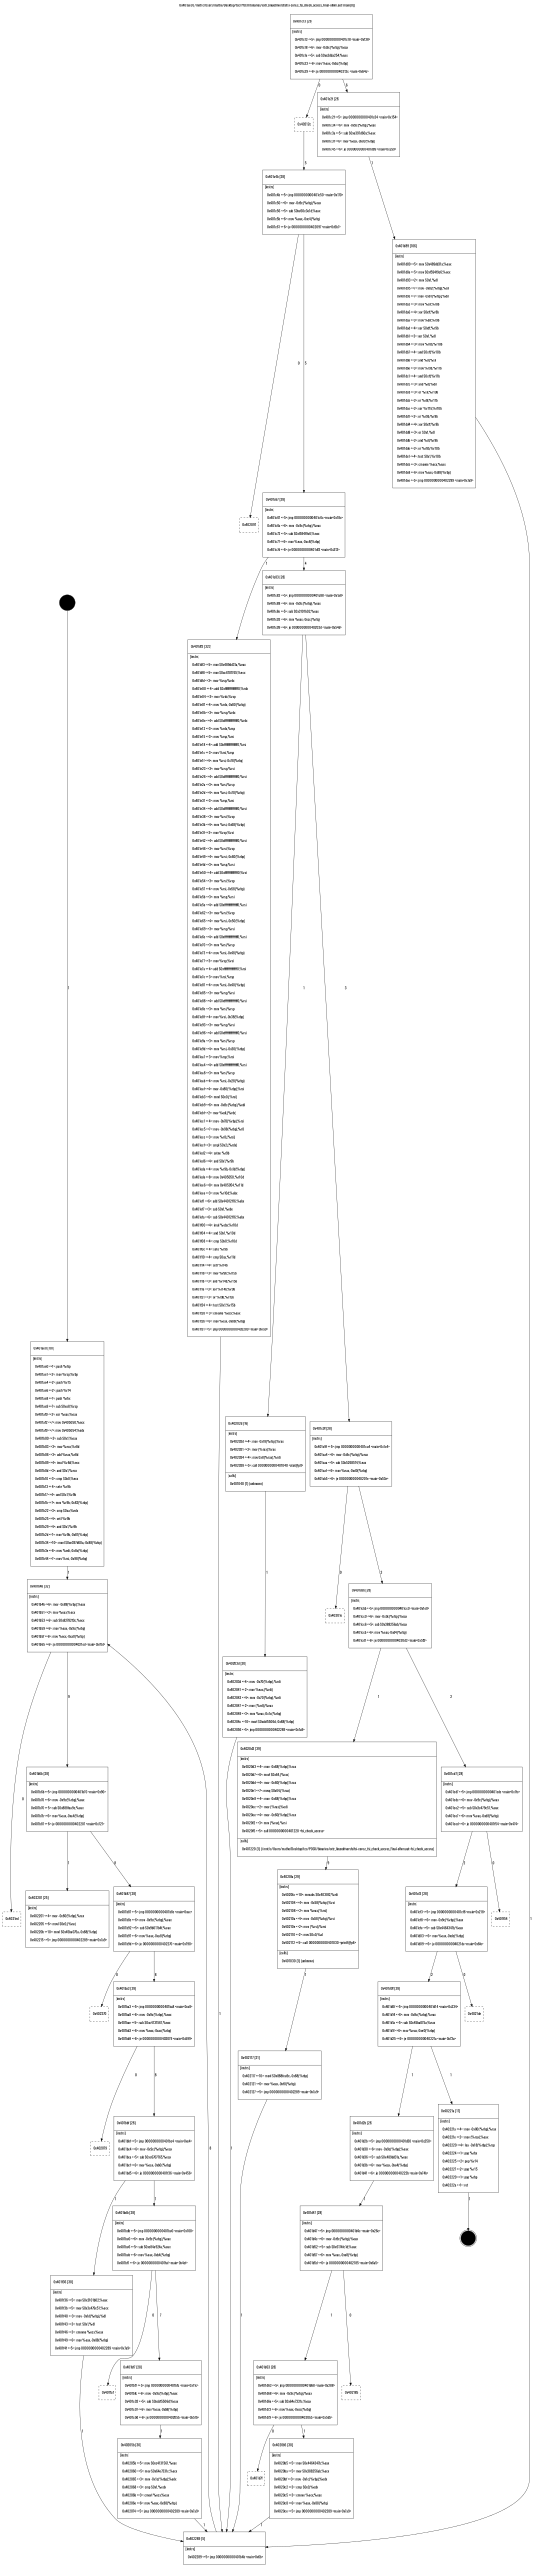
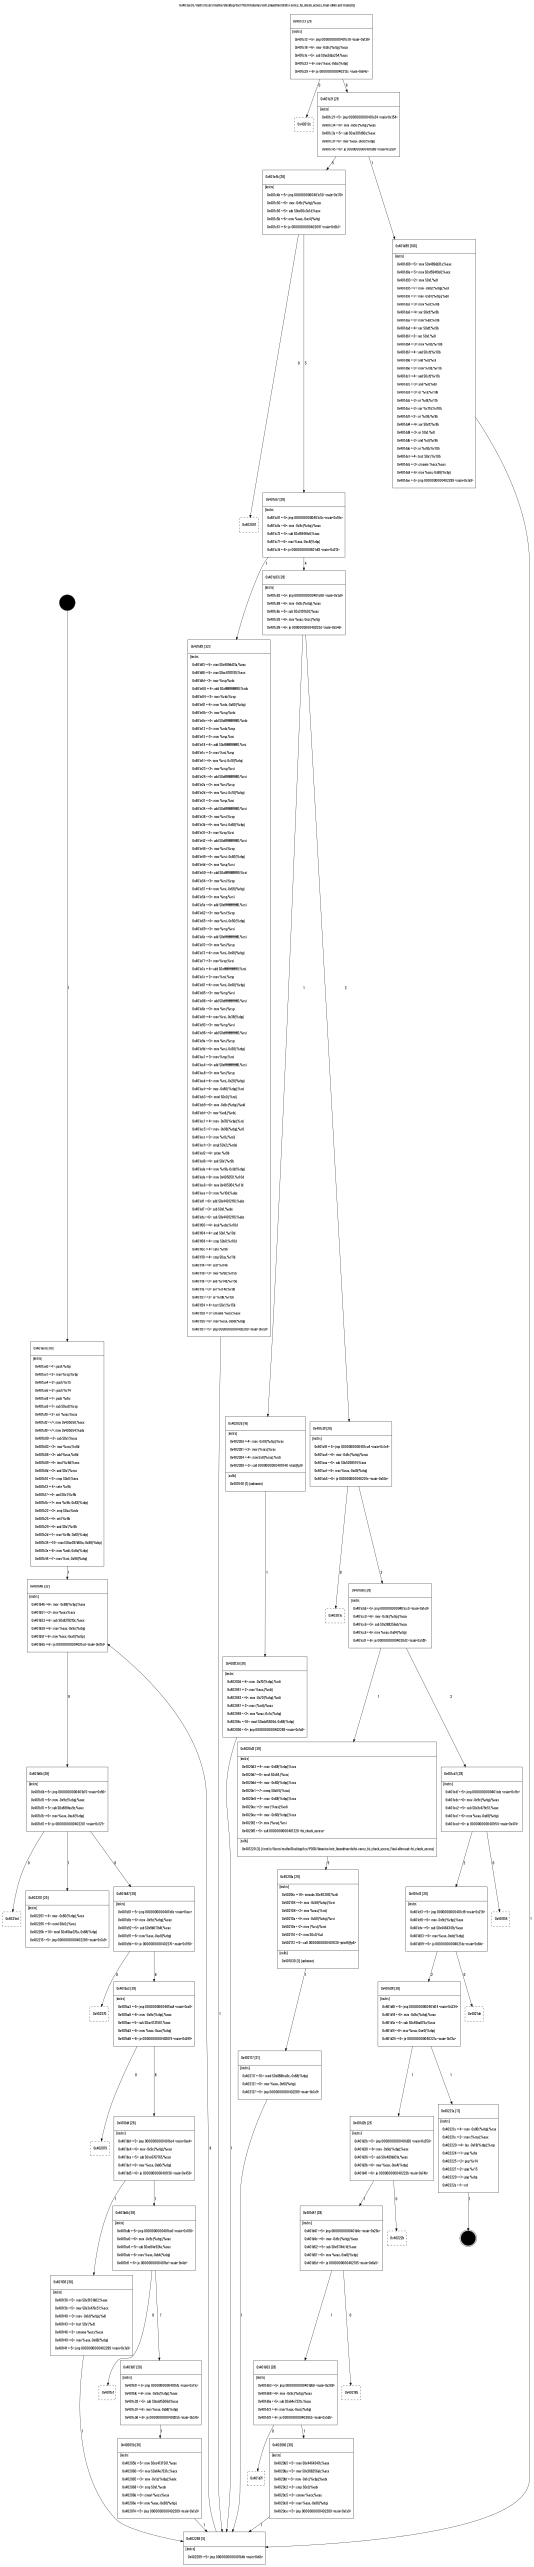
(304, 150) -> (332, 162)
(16, 1778) -> (24, 1869)
none -> (397, 2238)
